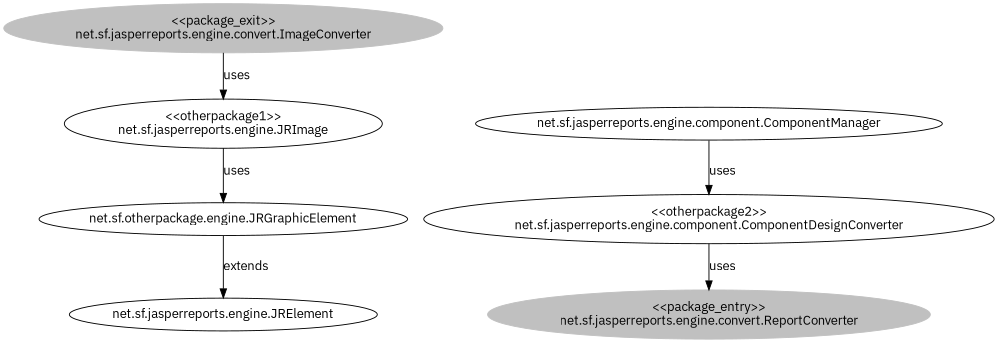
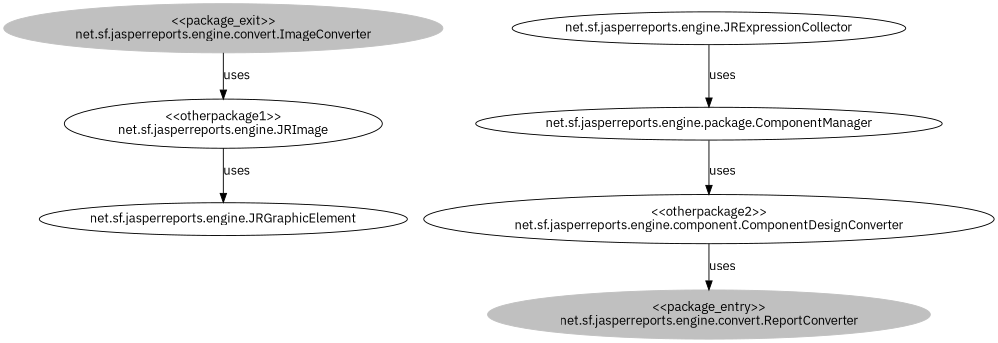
none -> (709, 28)
(709, 124) -> (709, 124)
(223, 219) -> (223, 219)
(223, 315) -> none
